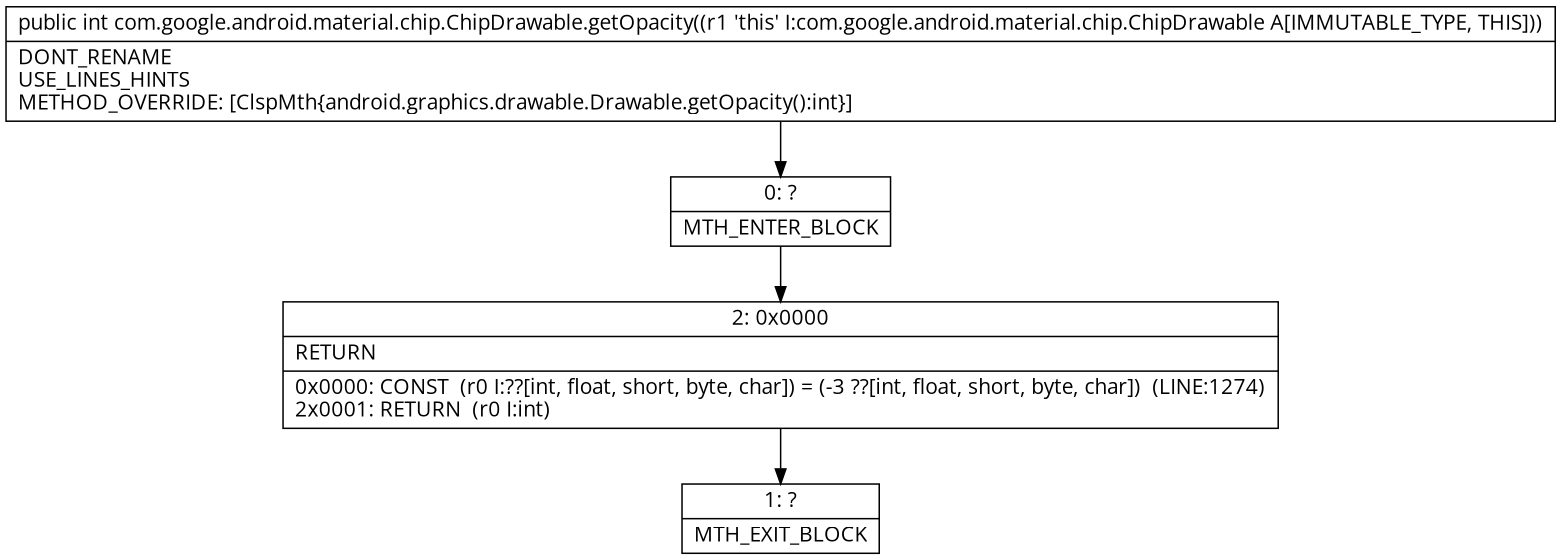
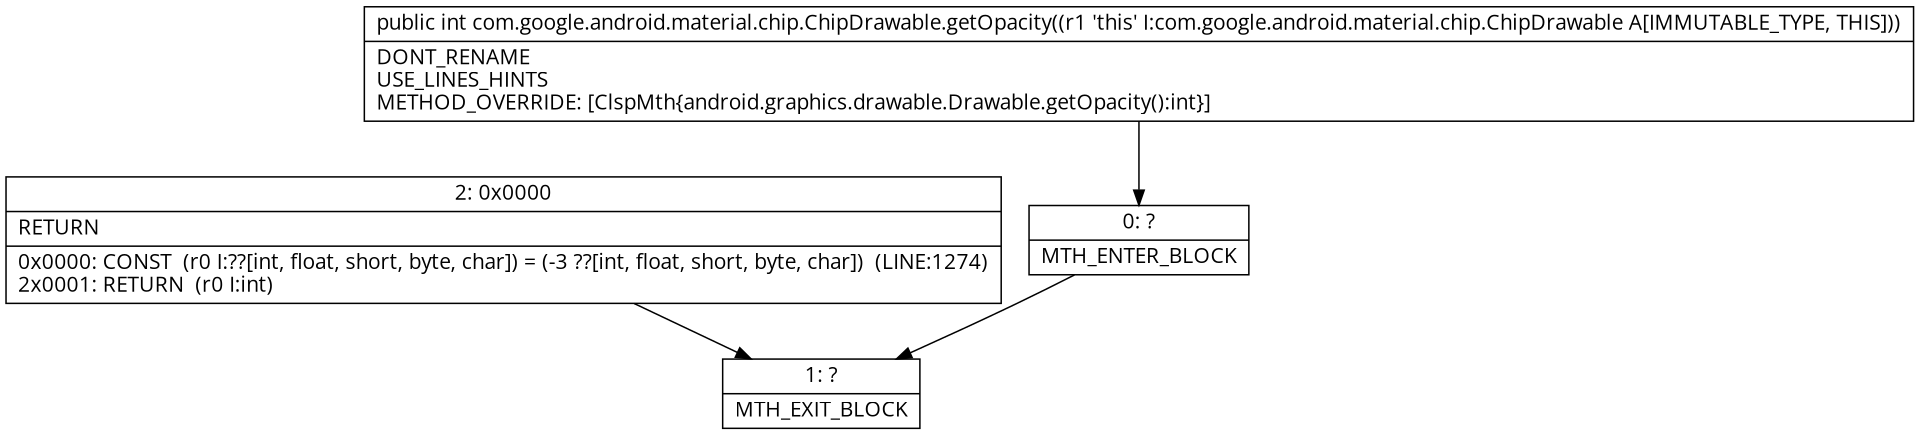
(781, 266) -> (993, 315)
